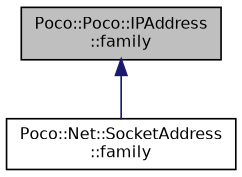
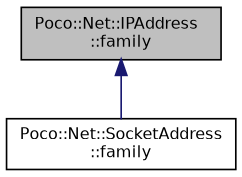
(121, 34) -> (121, 34)
